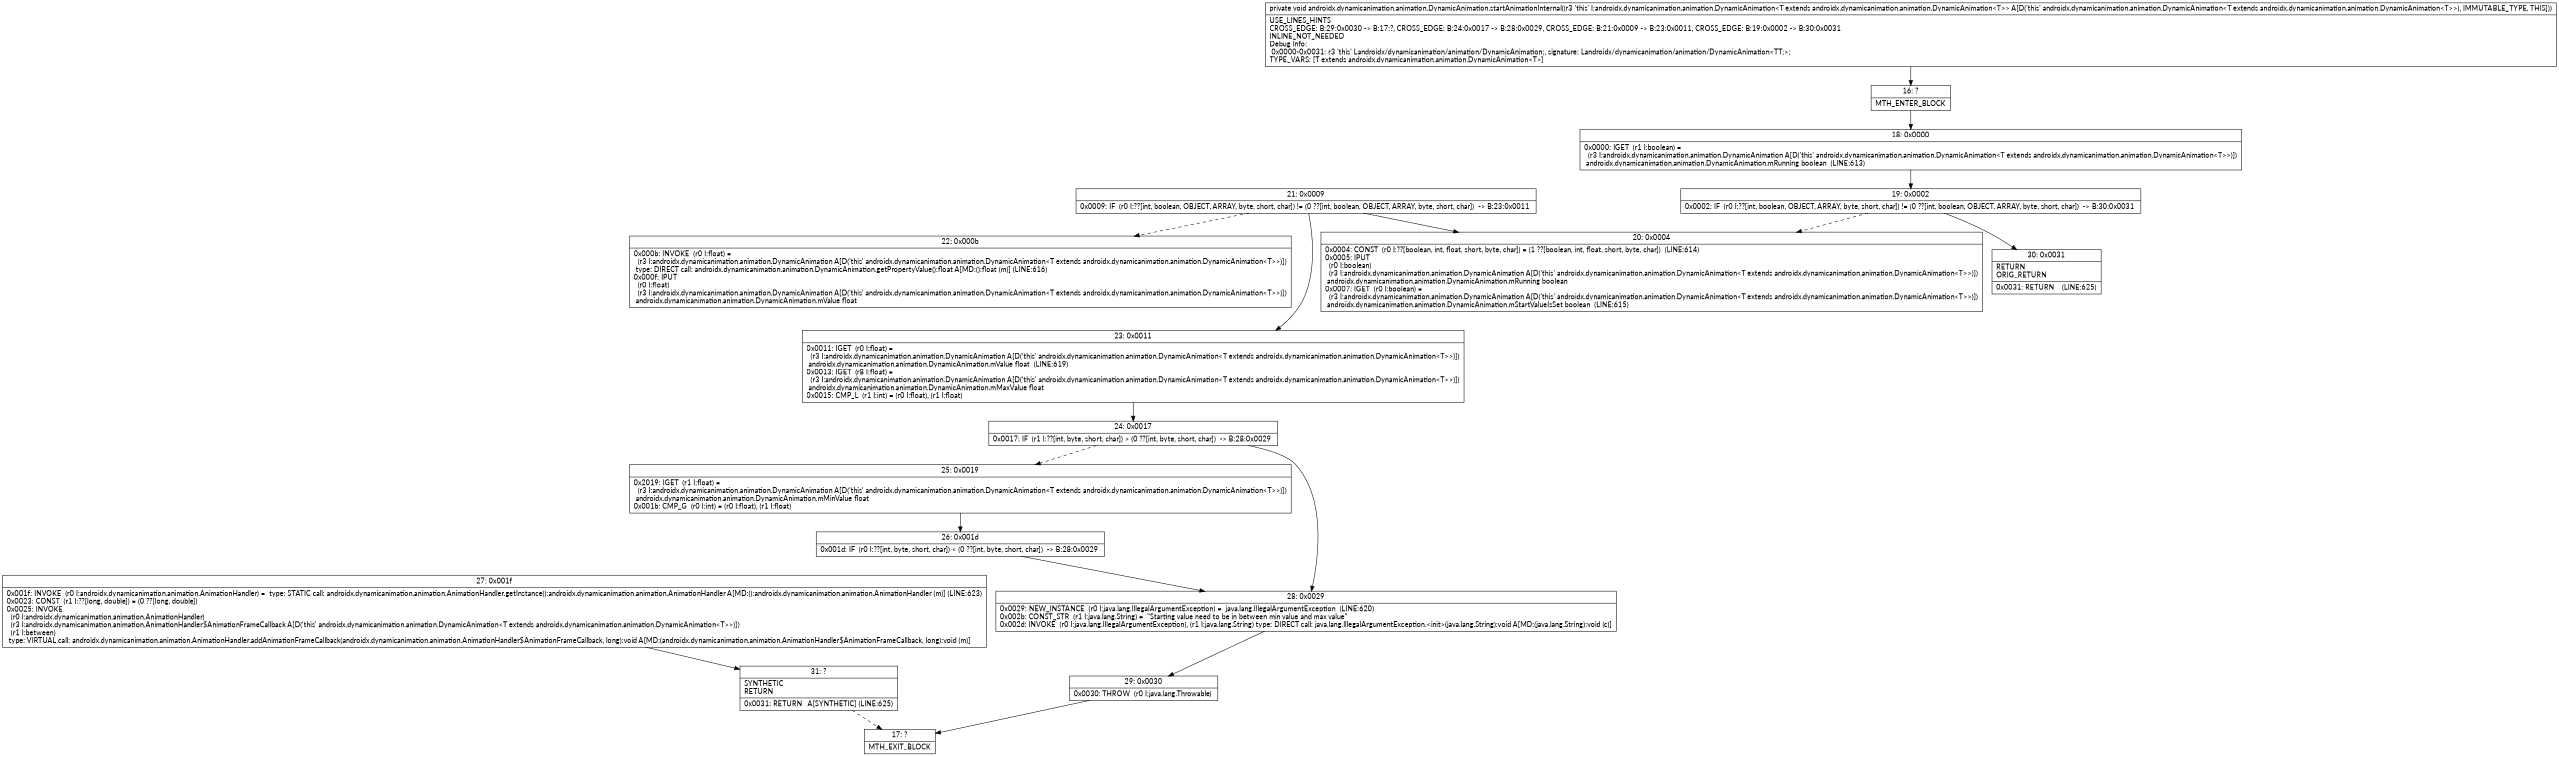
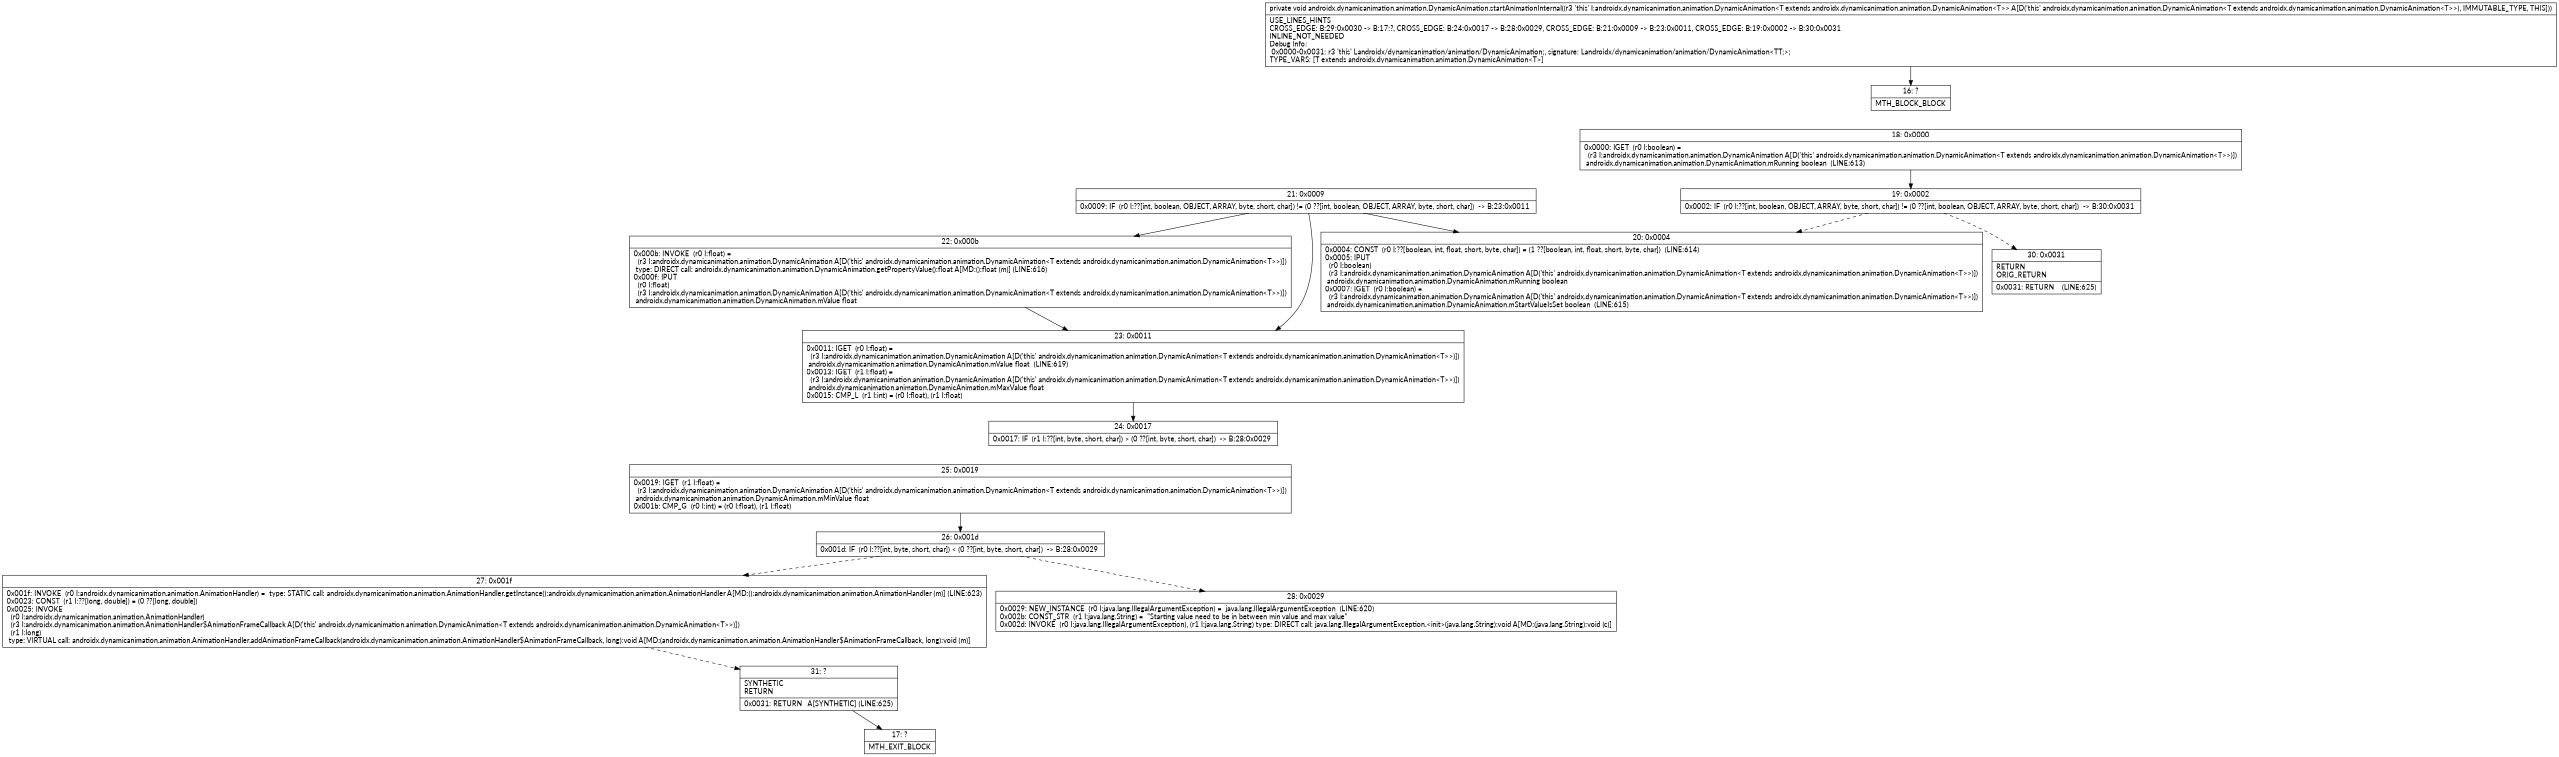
(1911, 104) -> (1911, 104)
(1911, 117) -> none
(1634, 148) -> (1634, 148)
(1194, 224) -> (1194, 224)
(1979, 228) -> (1979, 228)
none -> (1044, 318)
(851, 372) -> (851, 372)
(1068, 454) -> none
(678, 483) -> (678, 483)
(1313, 498) -> none
none -> (814, 565)
(1110, 573) -> (1110, 573)
(31, 633) -> (24, 633)
(690, 658) -> (690, 658)
(1144, 688) -> none
(865, 718) -> (865, 718)
